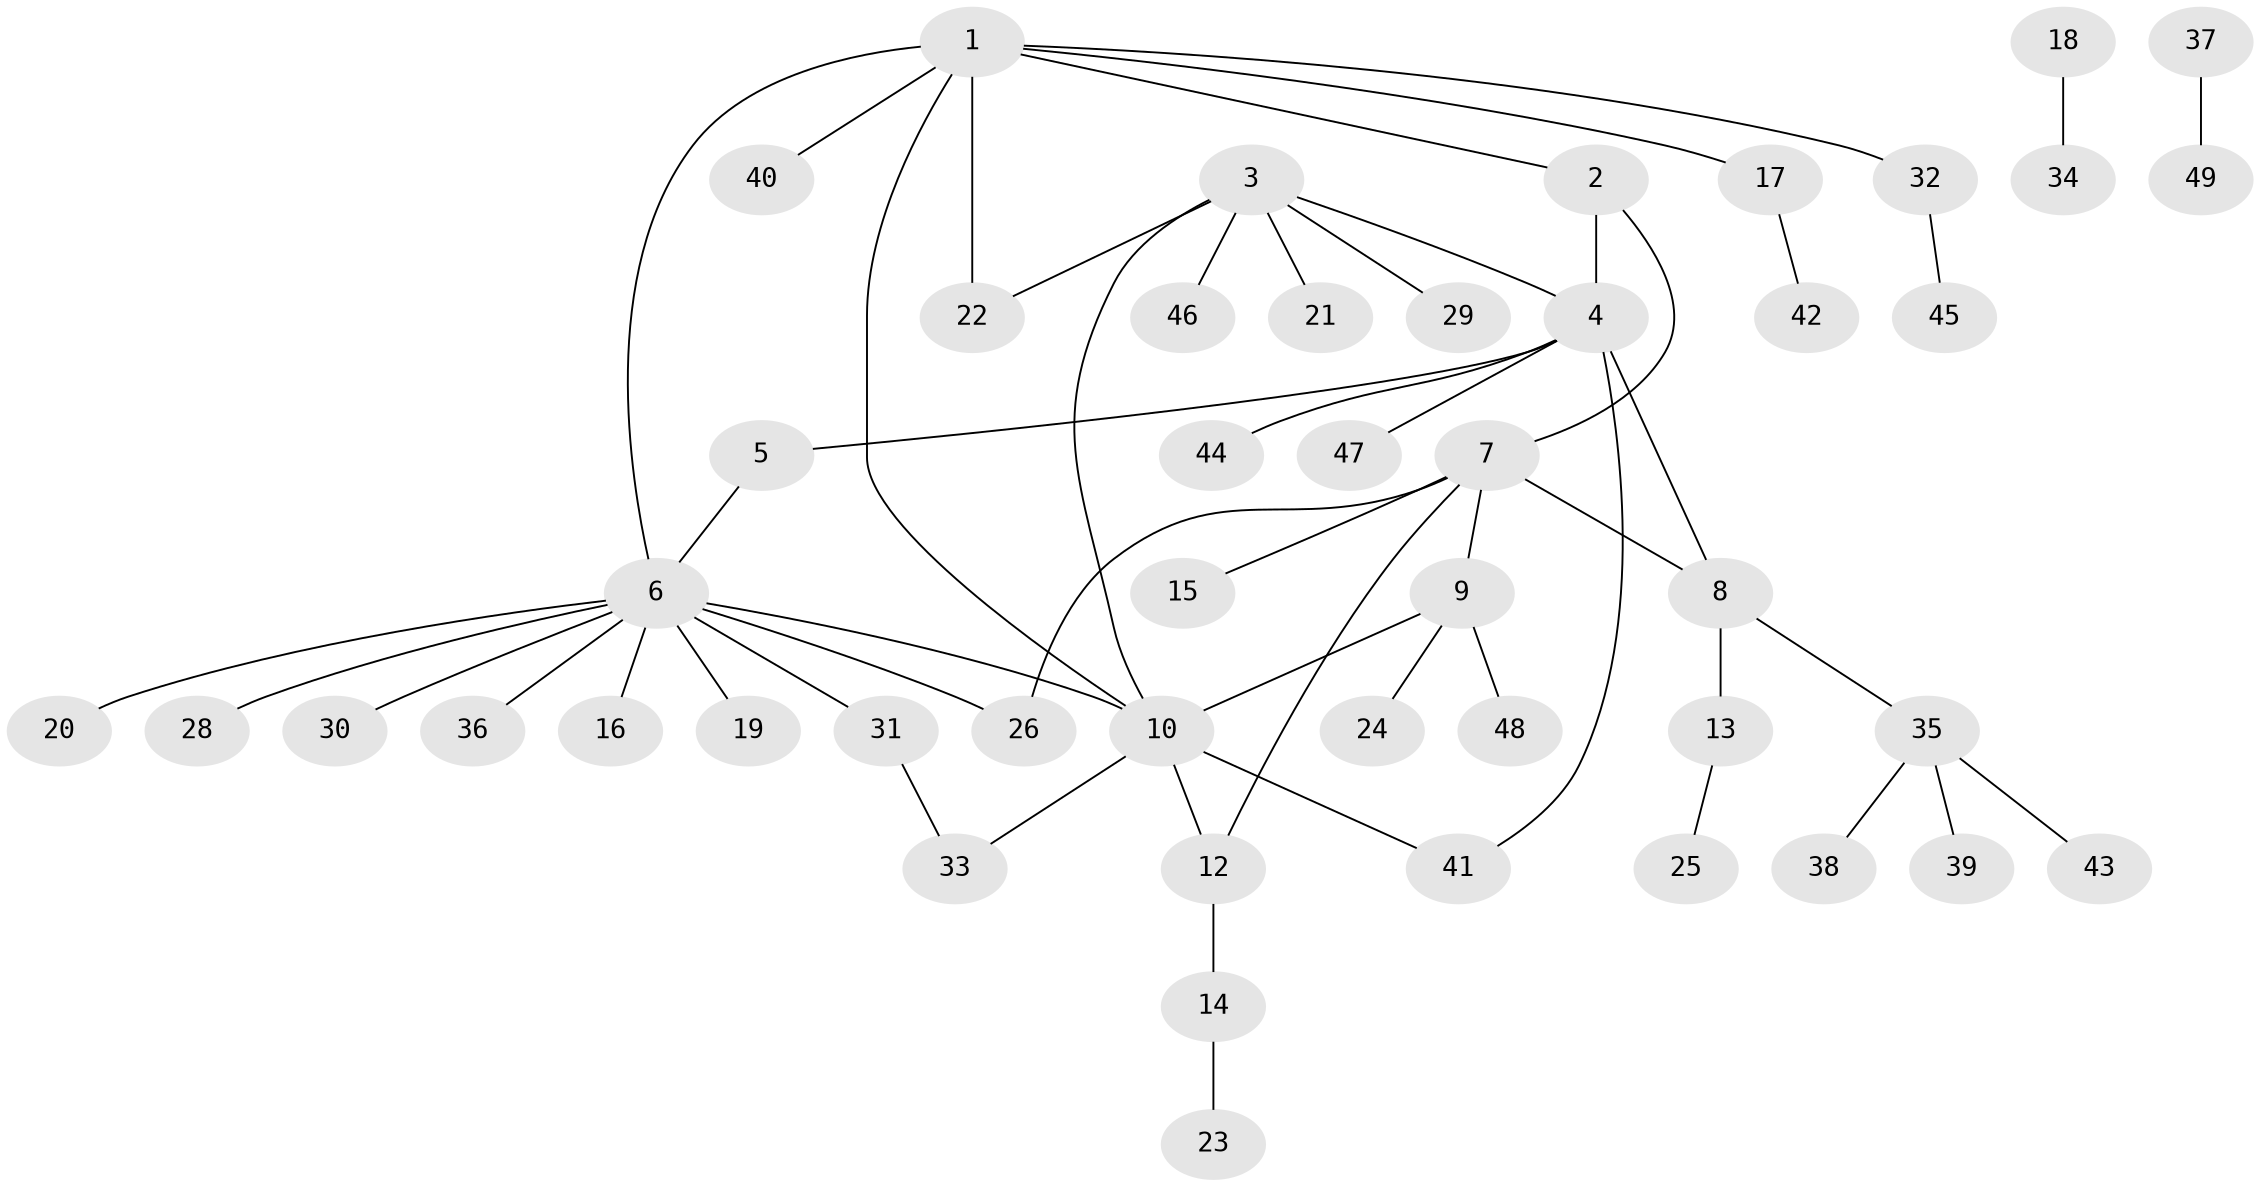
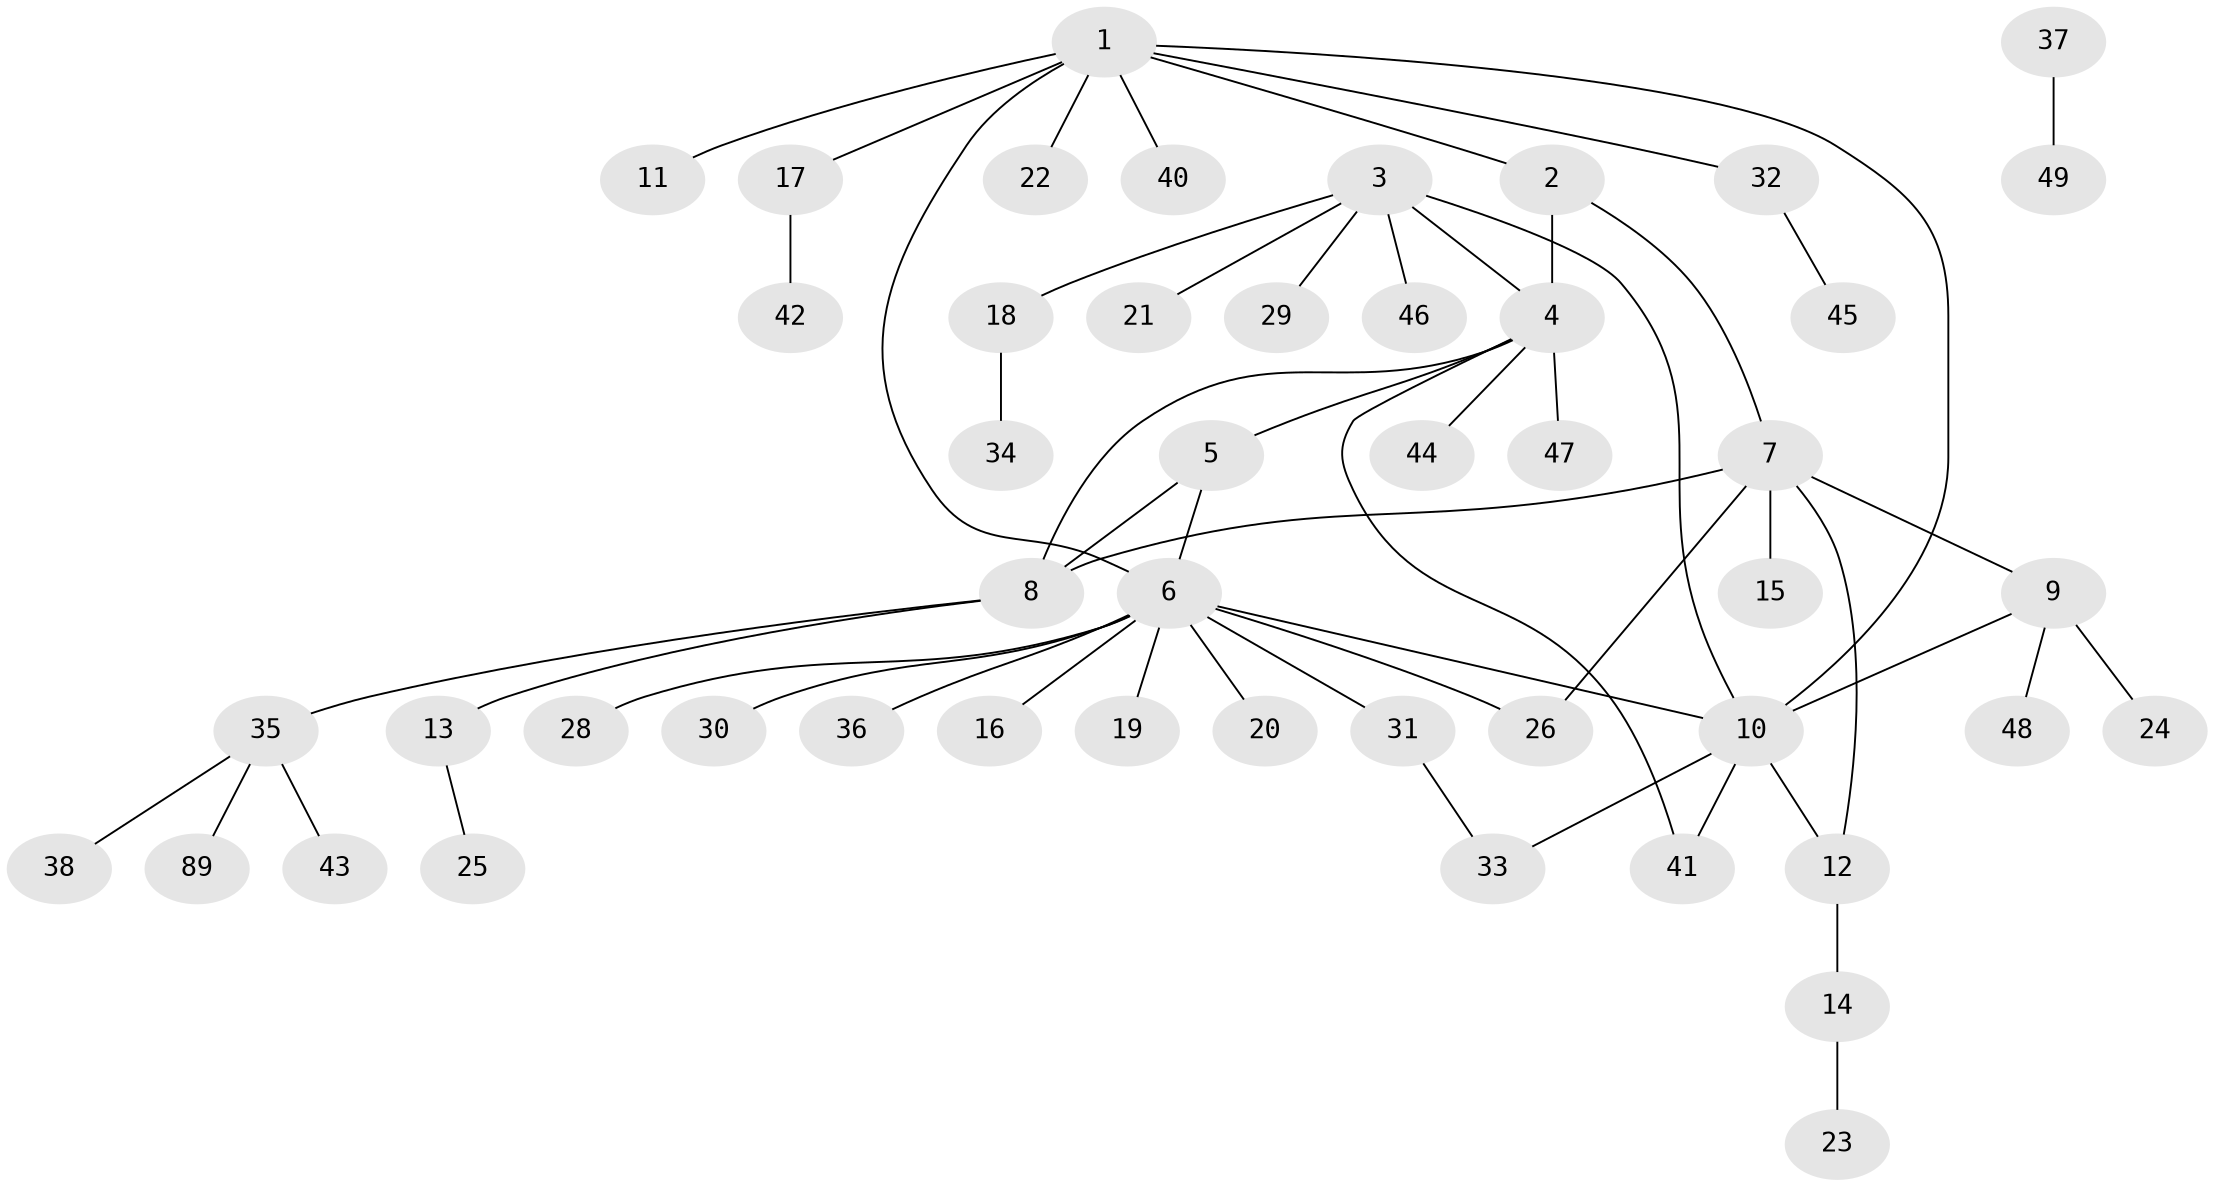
none -> (653, 180)
(1112, 249) -> (1186, 241)
none -> (1121, 525)
(1962, 869) -> (197, 869)
